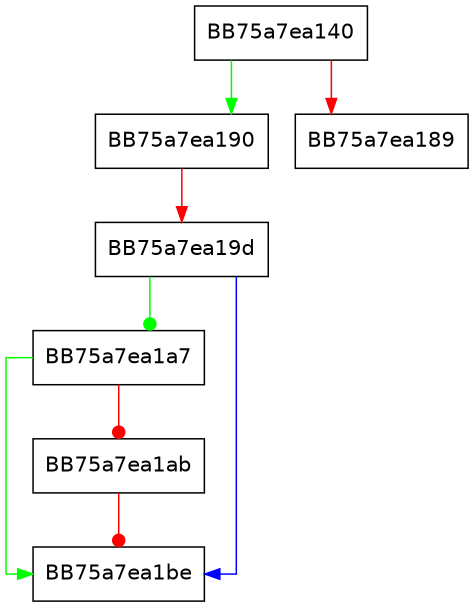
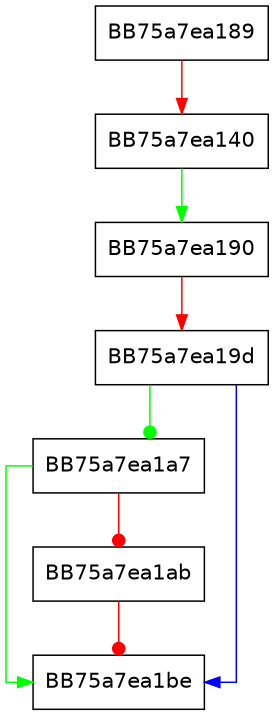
(331, 79) -> (182, 79)
